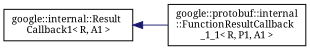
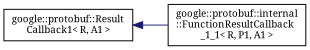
(68, 25) -> (68, 25)
